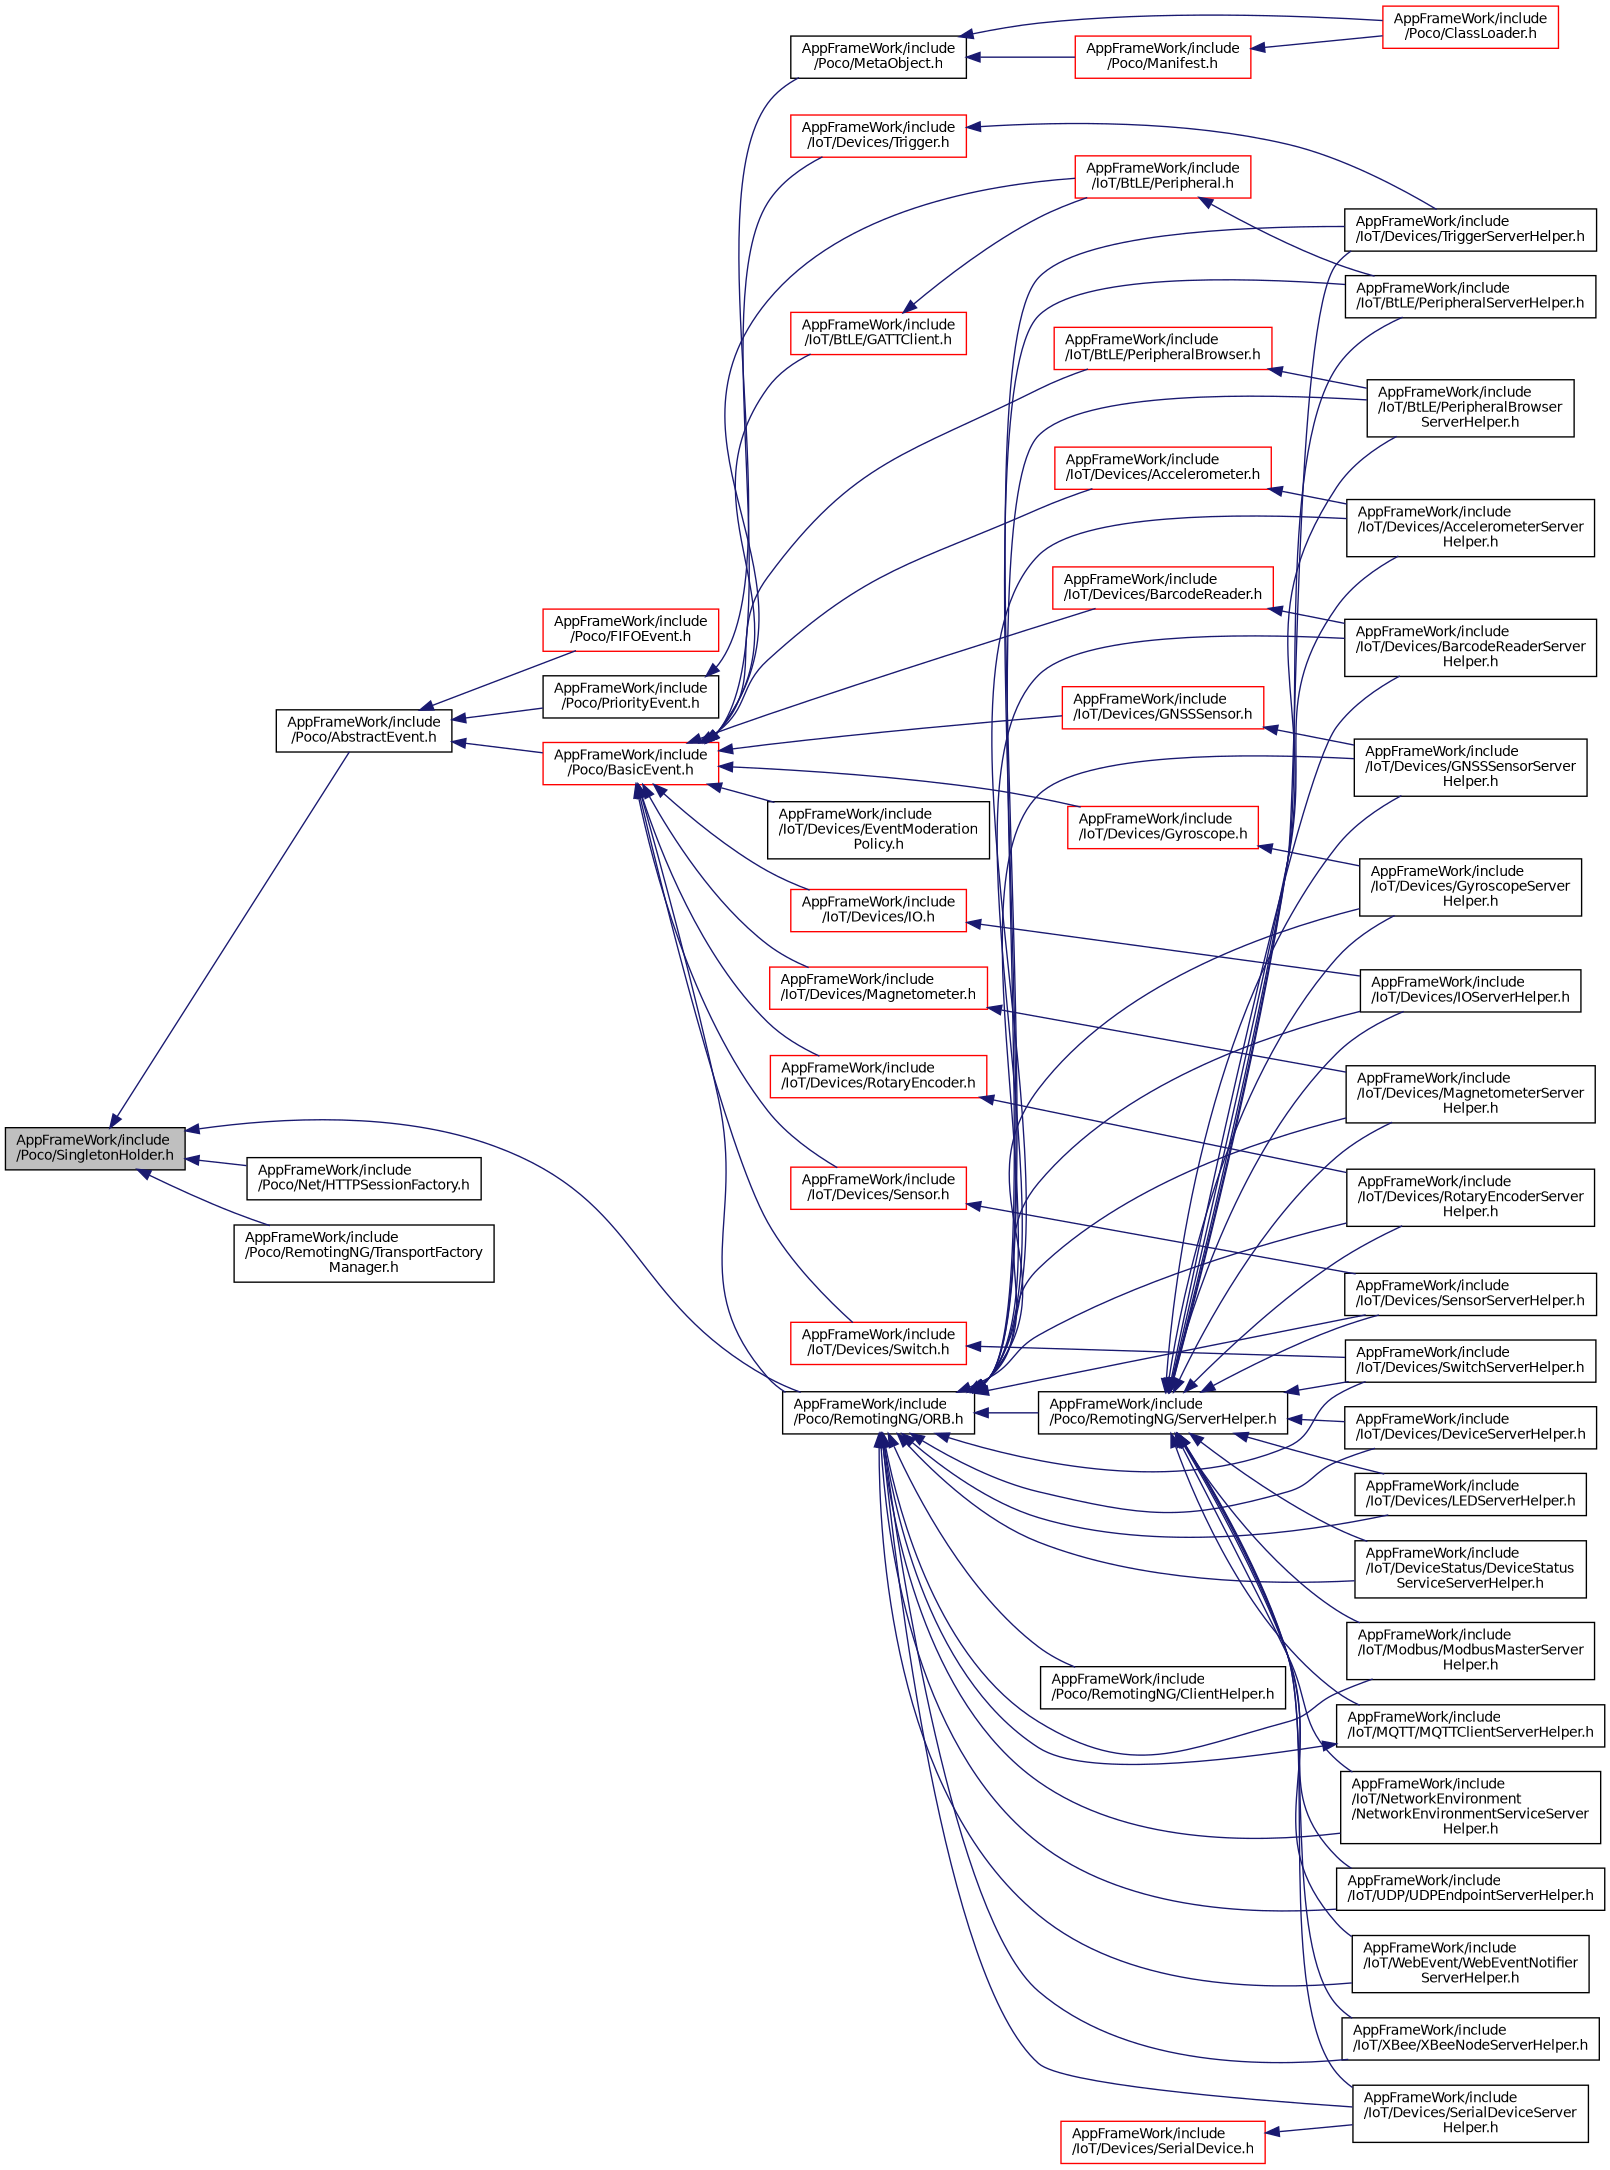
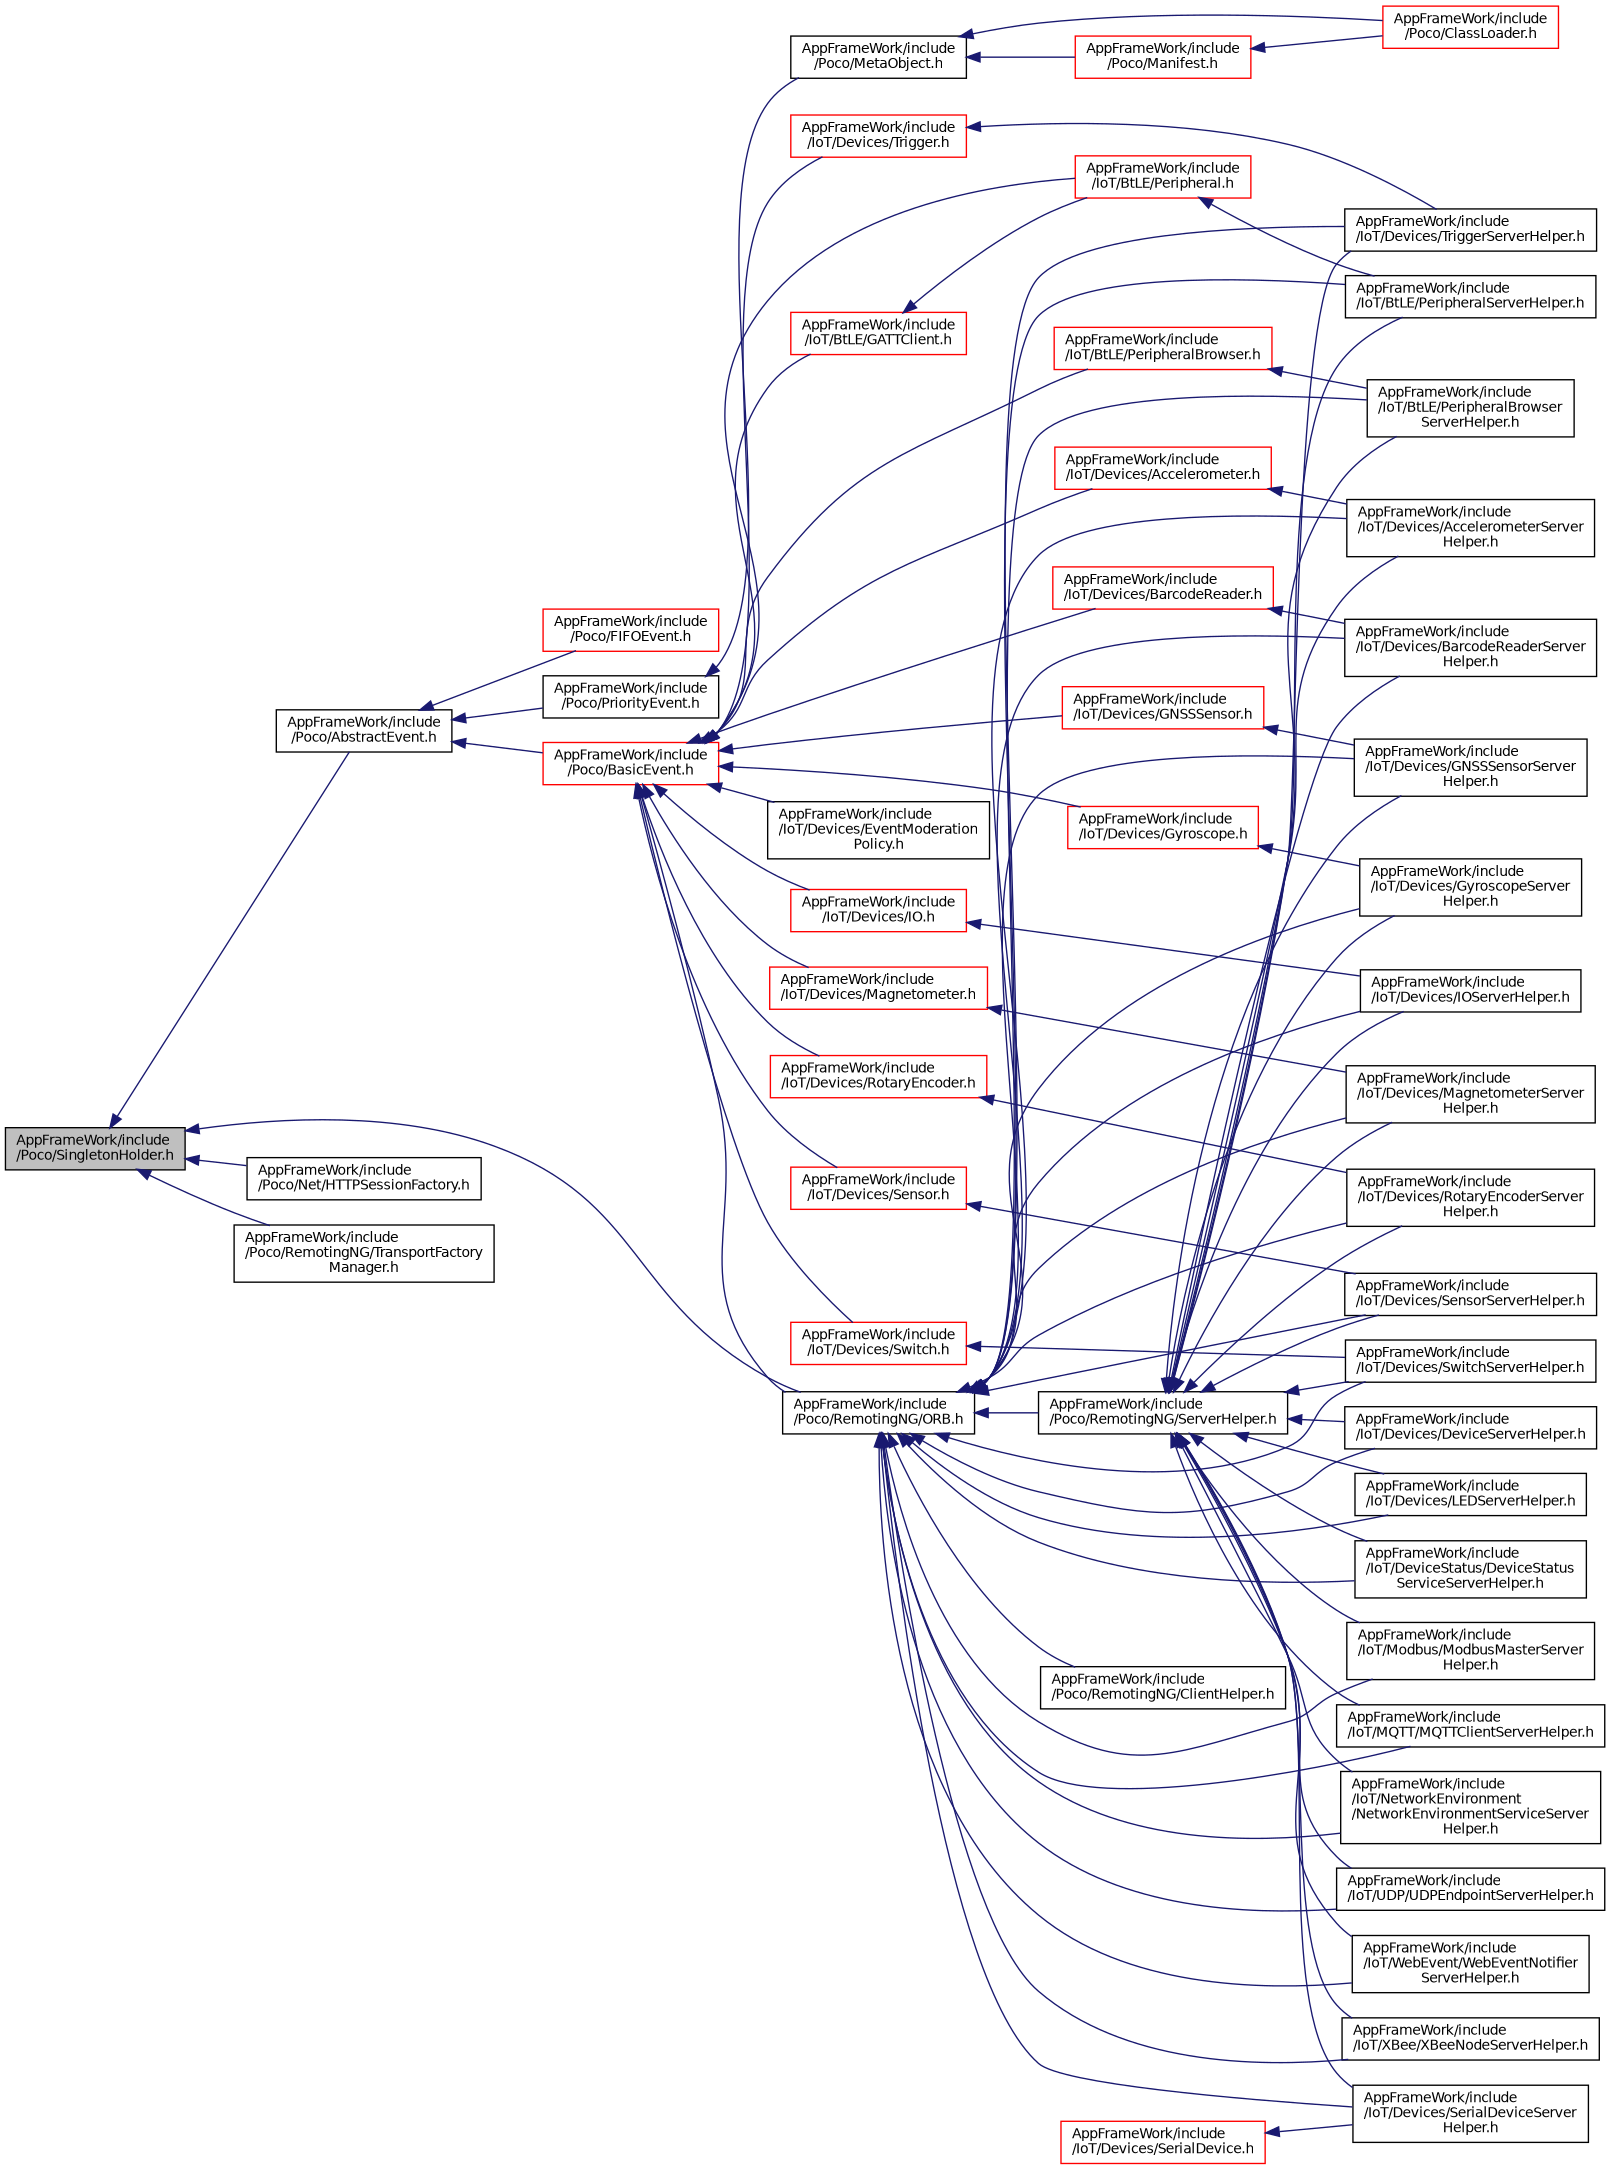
(1010, 1725) -> (1042, 1773)
